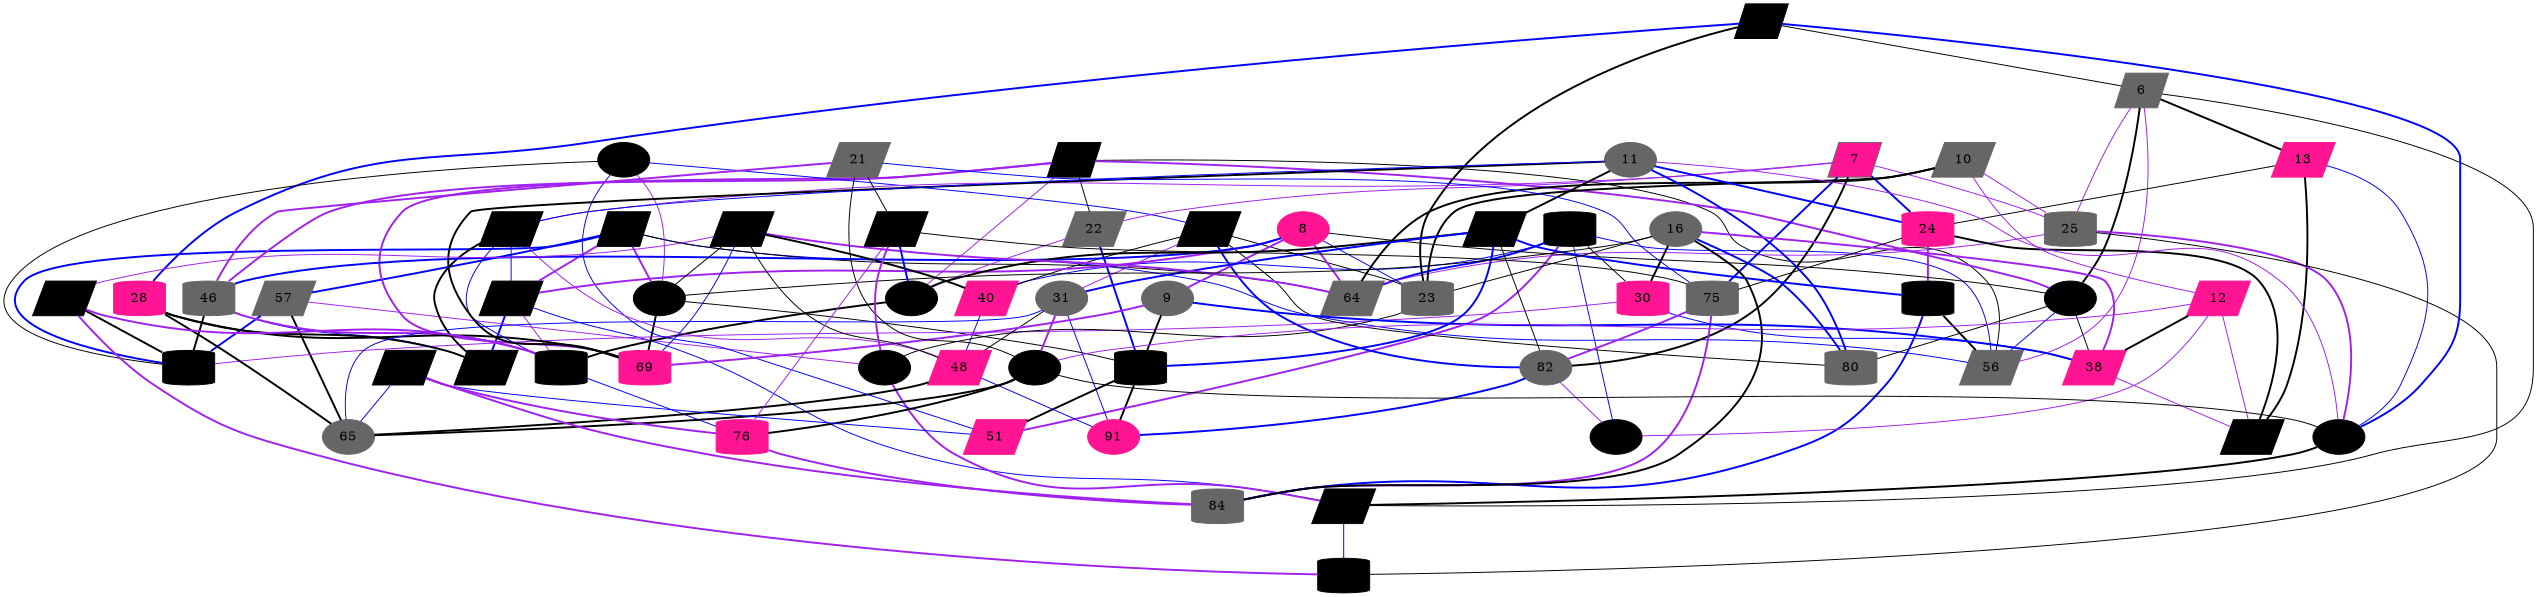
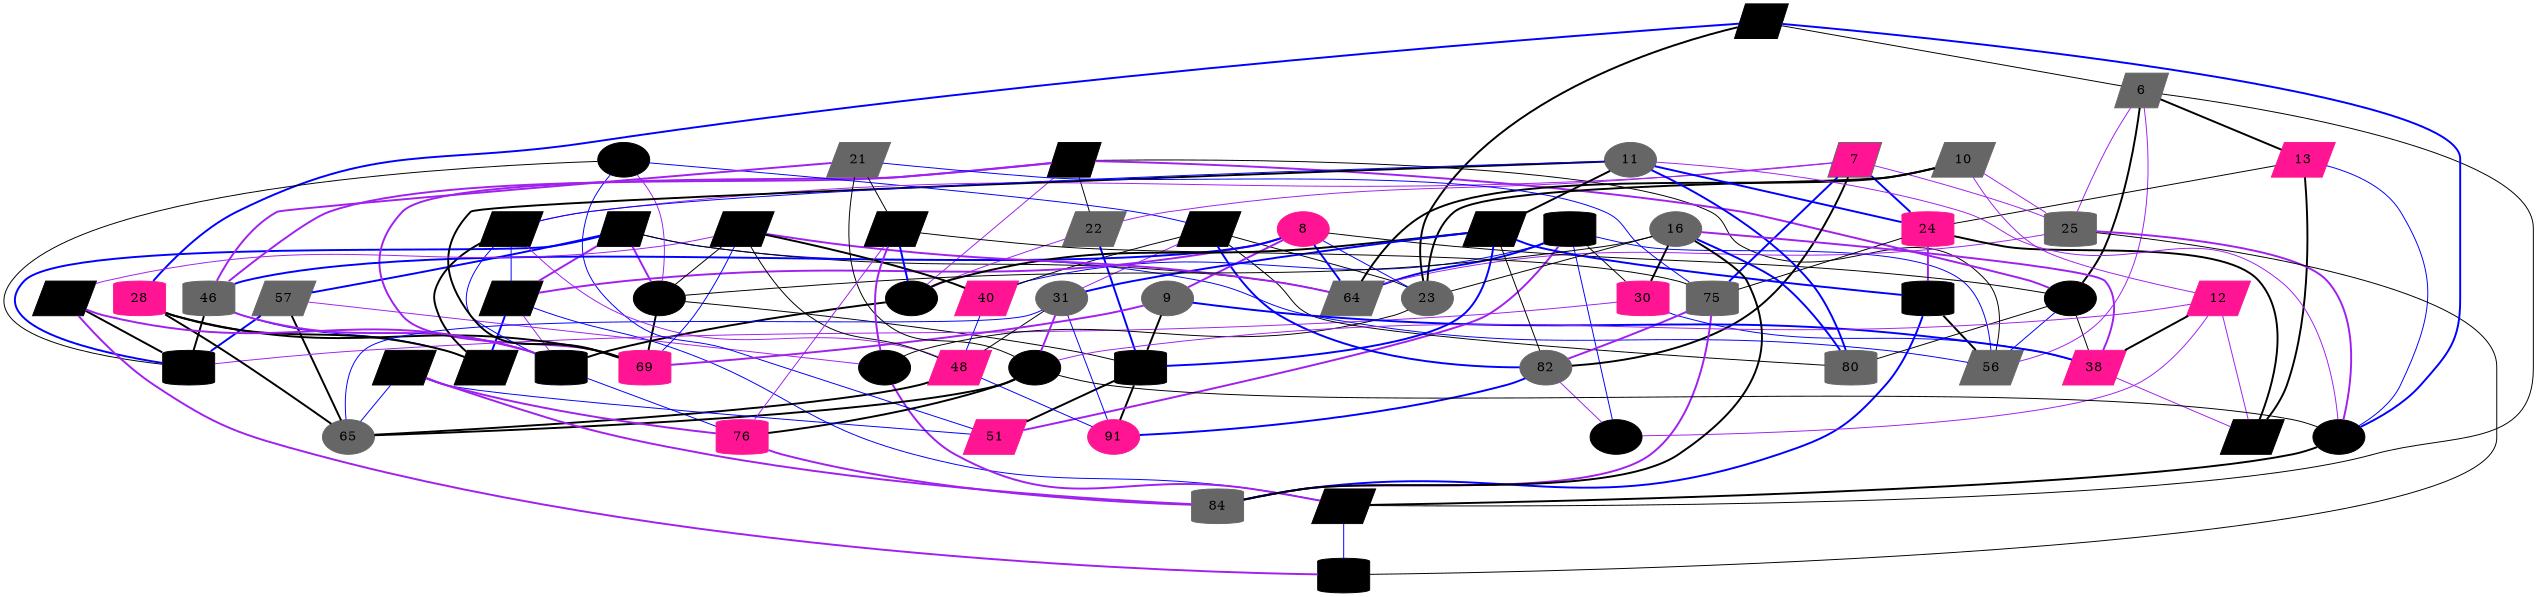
(1327, 263) -> (1327, 263)
(1427, 298) -> (1427, 298)
